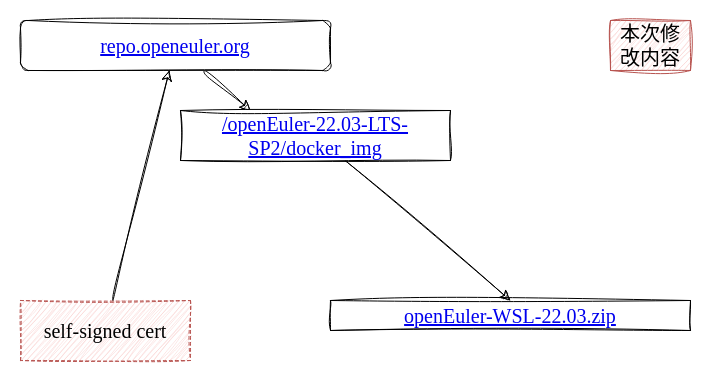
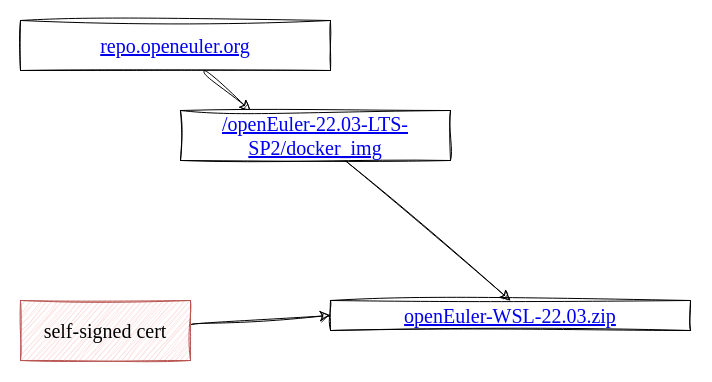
(176, 46) -> (176, 46)
(651, 46) -> none
(140, 189) -> (258, 320)
(106, 331) -> (106, 331)
